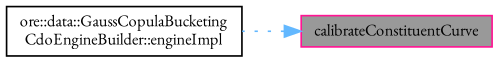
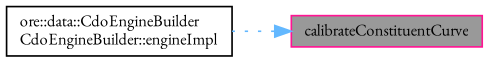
(124, 31) -> (119, 31)
